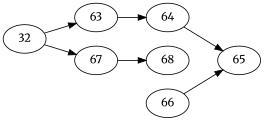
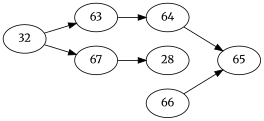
(168, 60) -> (168, 60)
